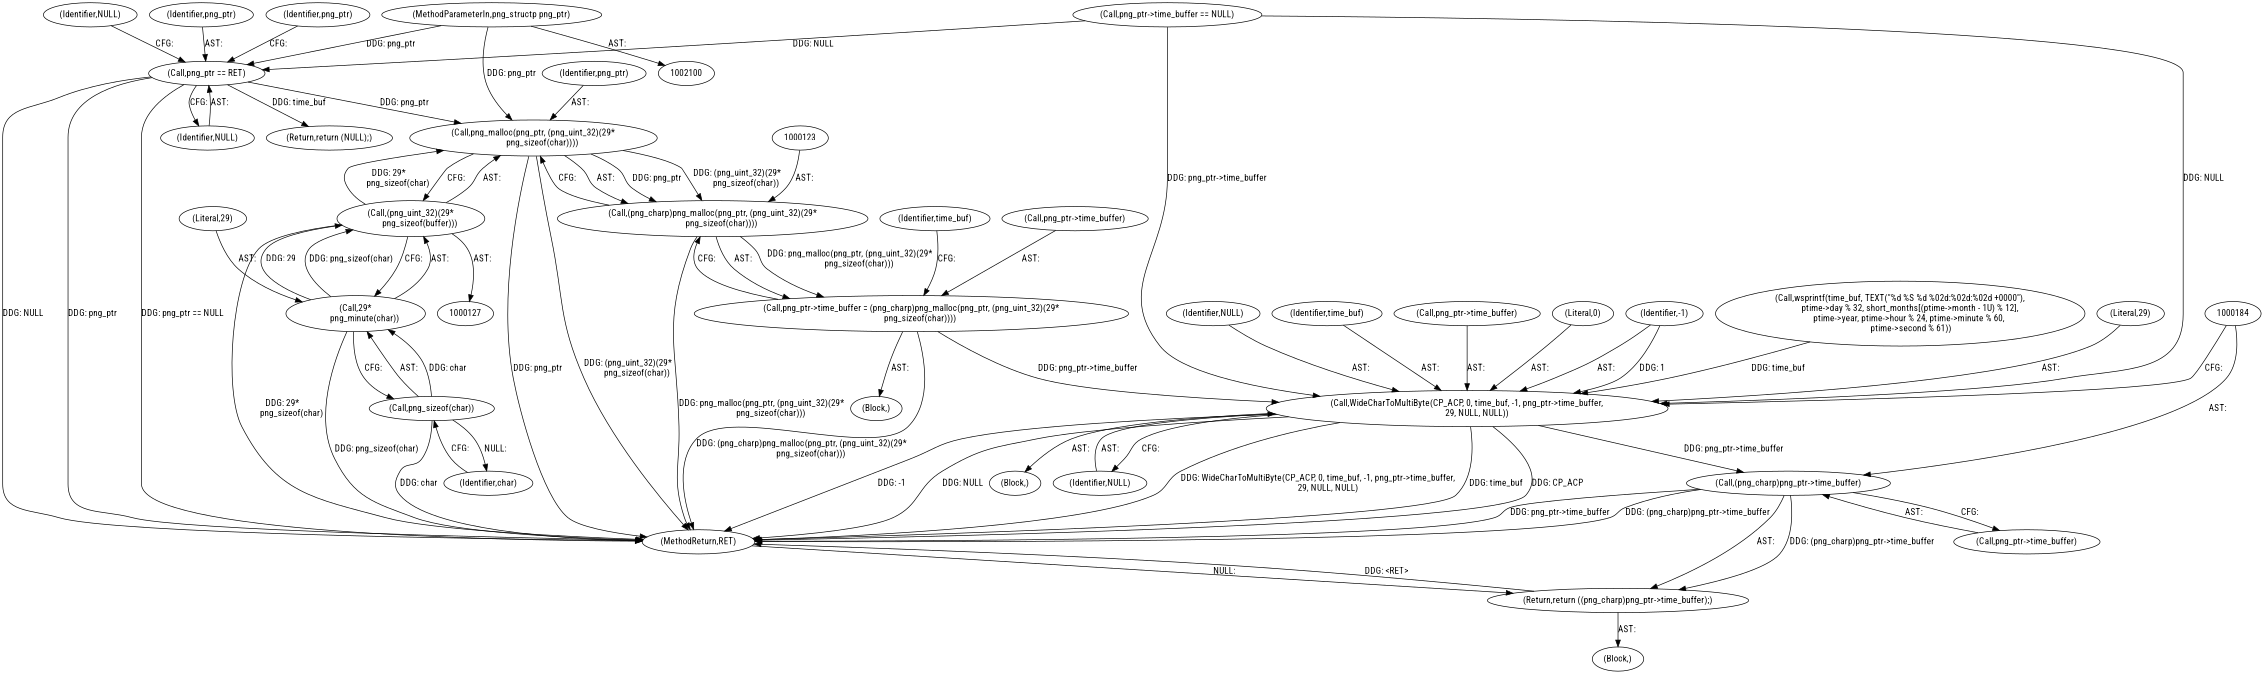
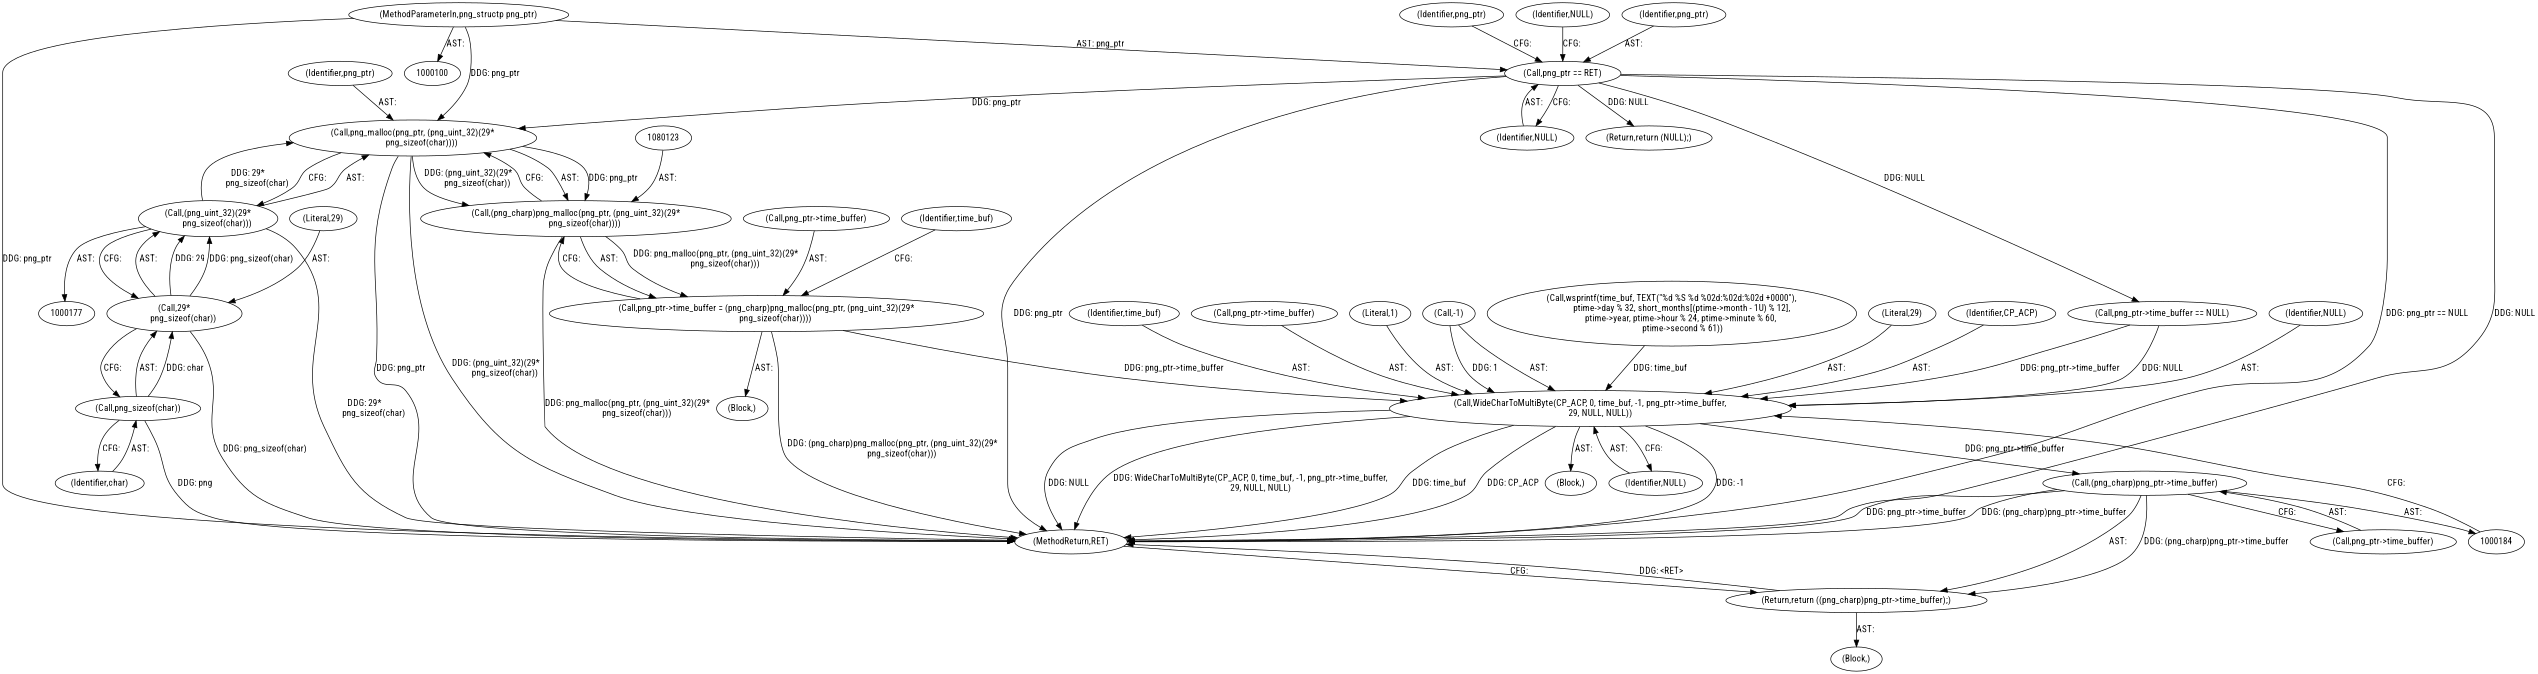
(391, 44) -> (1101, 44)
(677, 46) -> (1869, 181)
(686, 73) -> (432, 73)
(299, 103) -> (1628, 103)
(800, 138) -> (664, 138)
(411, 219) -> (208, 219)
(356, 314) -> (174, 314)
(465, 314) -> (67, 314)
(1583, 314) -> (1380, 314)
(1664, 314) -> (1449, 314)
none -> (2002, 314)
(2081, 439) -> (2346, 507)
(461, 449) -> (141, 449)
(497, 449) -> (112, 449)
(419, 483) -> (195, 483)
none -> (117, 513)
(1226, 571) -> (1520, 571)
